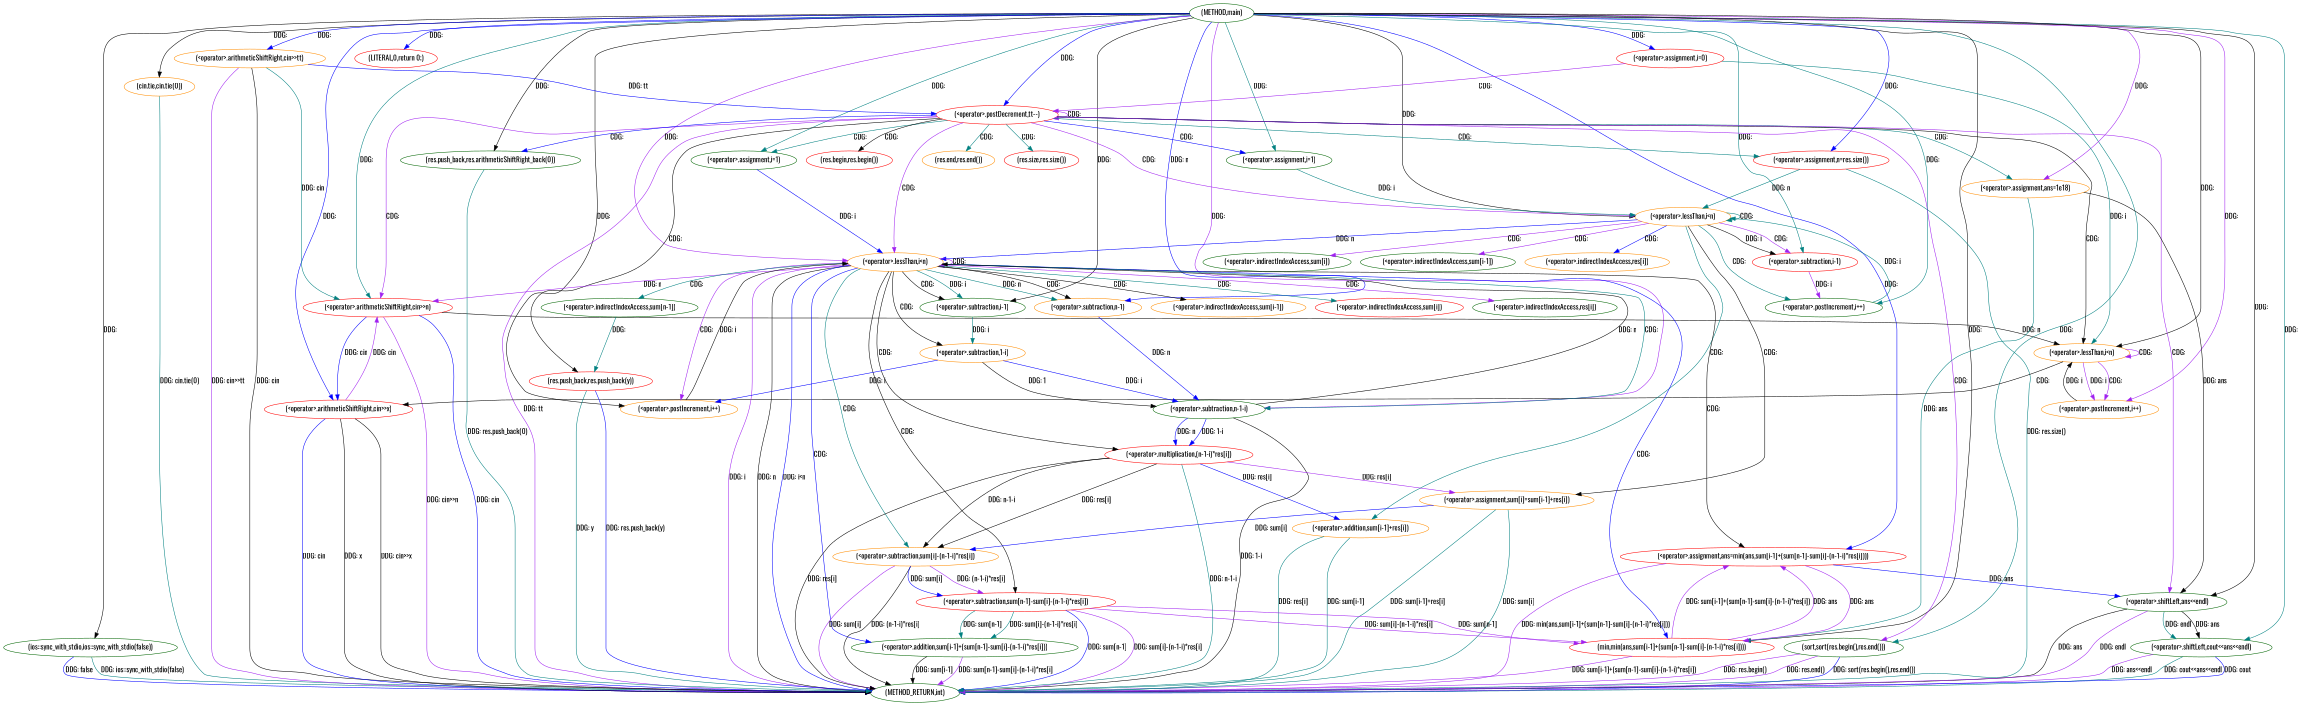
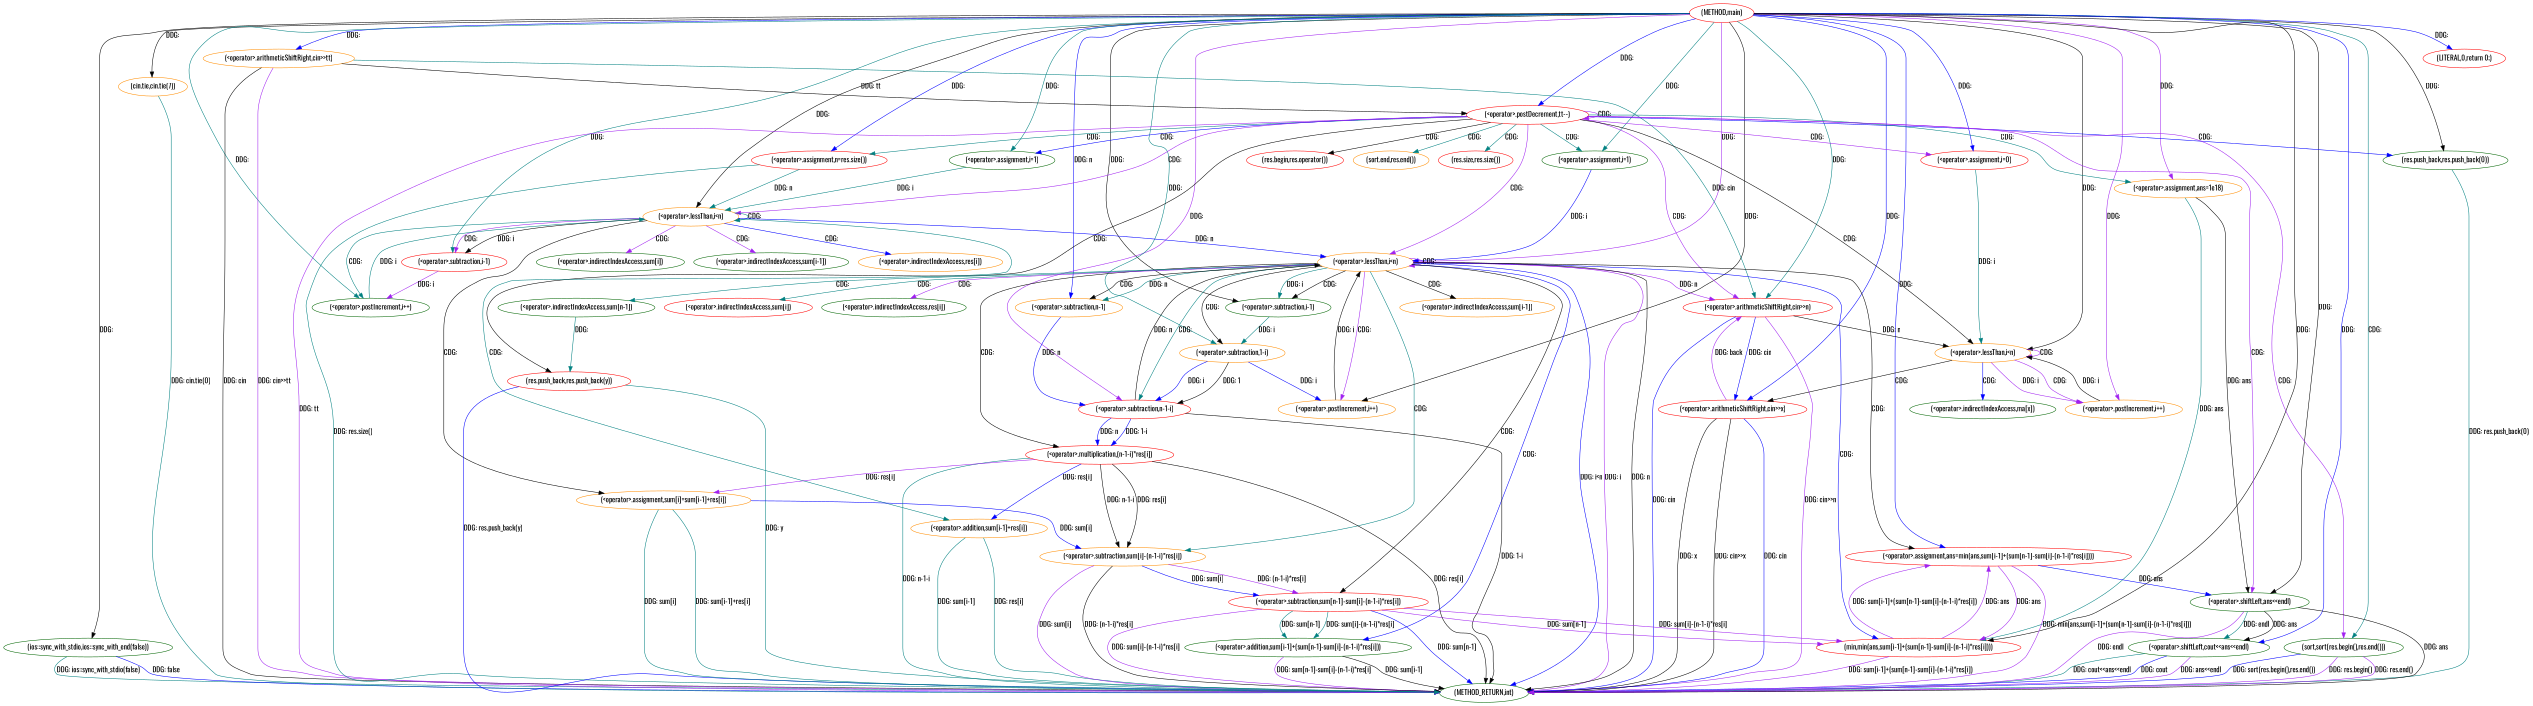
(1222, 13) -> (1722, 13)
none -> (1203, 29)
(2238, 34) -> (2348, 66)
(159, 87) -> (153, 87)
(1342, 90) -> (1753, 135)
(619, 95) -> (901, 98)
(491, 160) -> (2445, 160)
(849, 160) -> (1295, 160)
(958, 160) -> (1391, 160)
(2067, 330) -> (2376, 330)
(385, 353) -> (1729, 353)
(1209, 409) -> (1135, 409)
none -> (1983, 409)
(91, 648) -> (88, 648)
